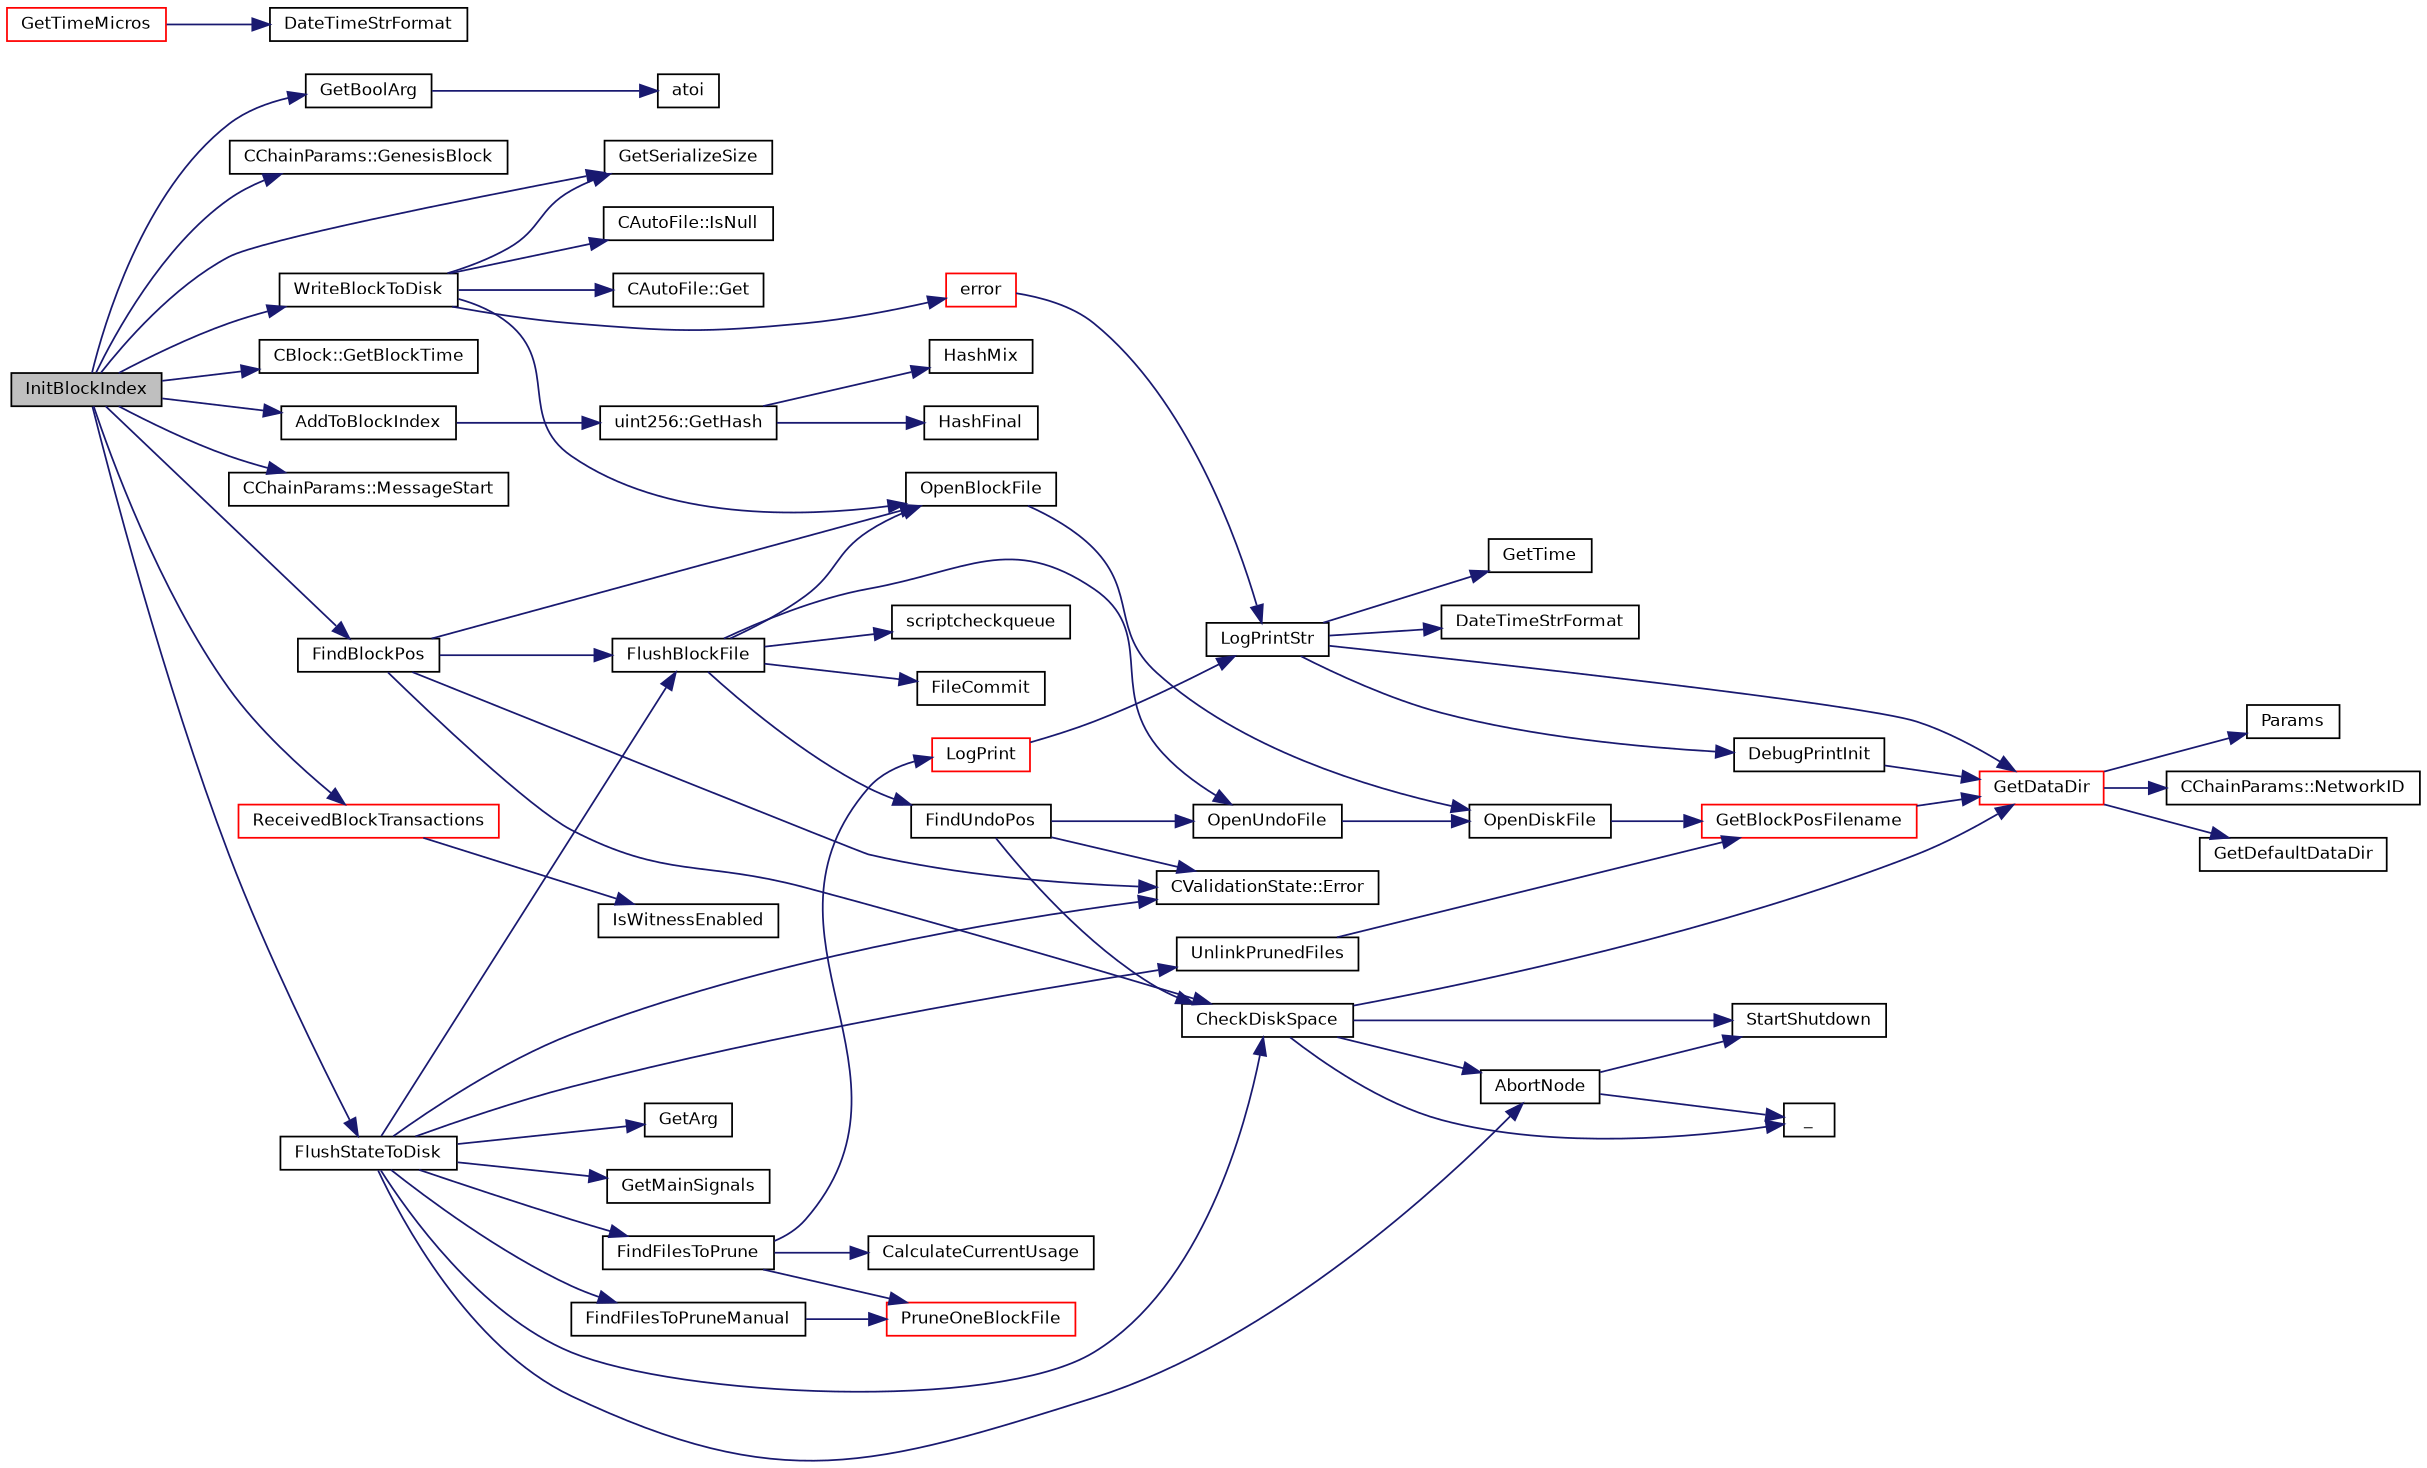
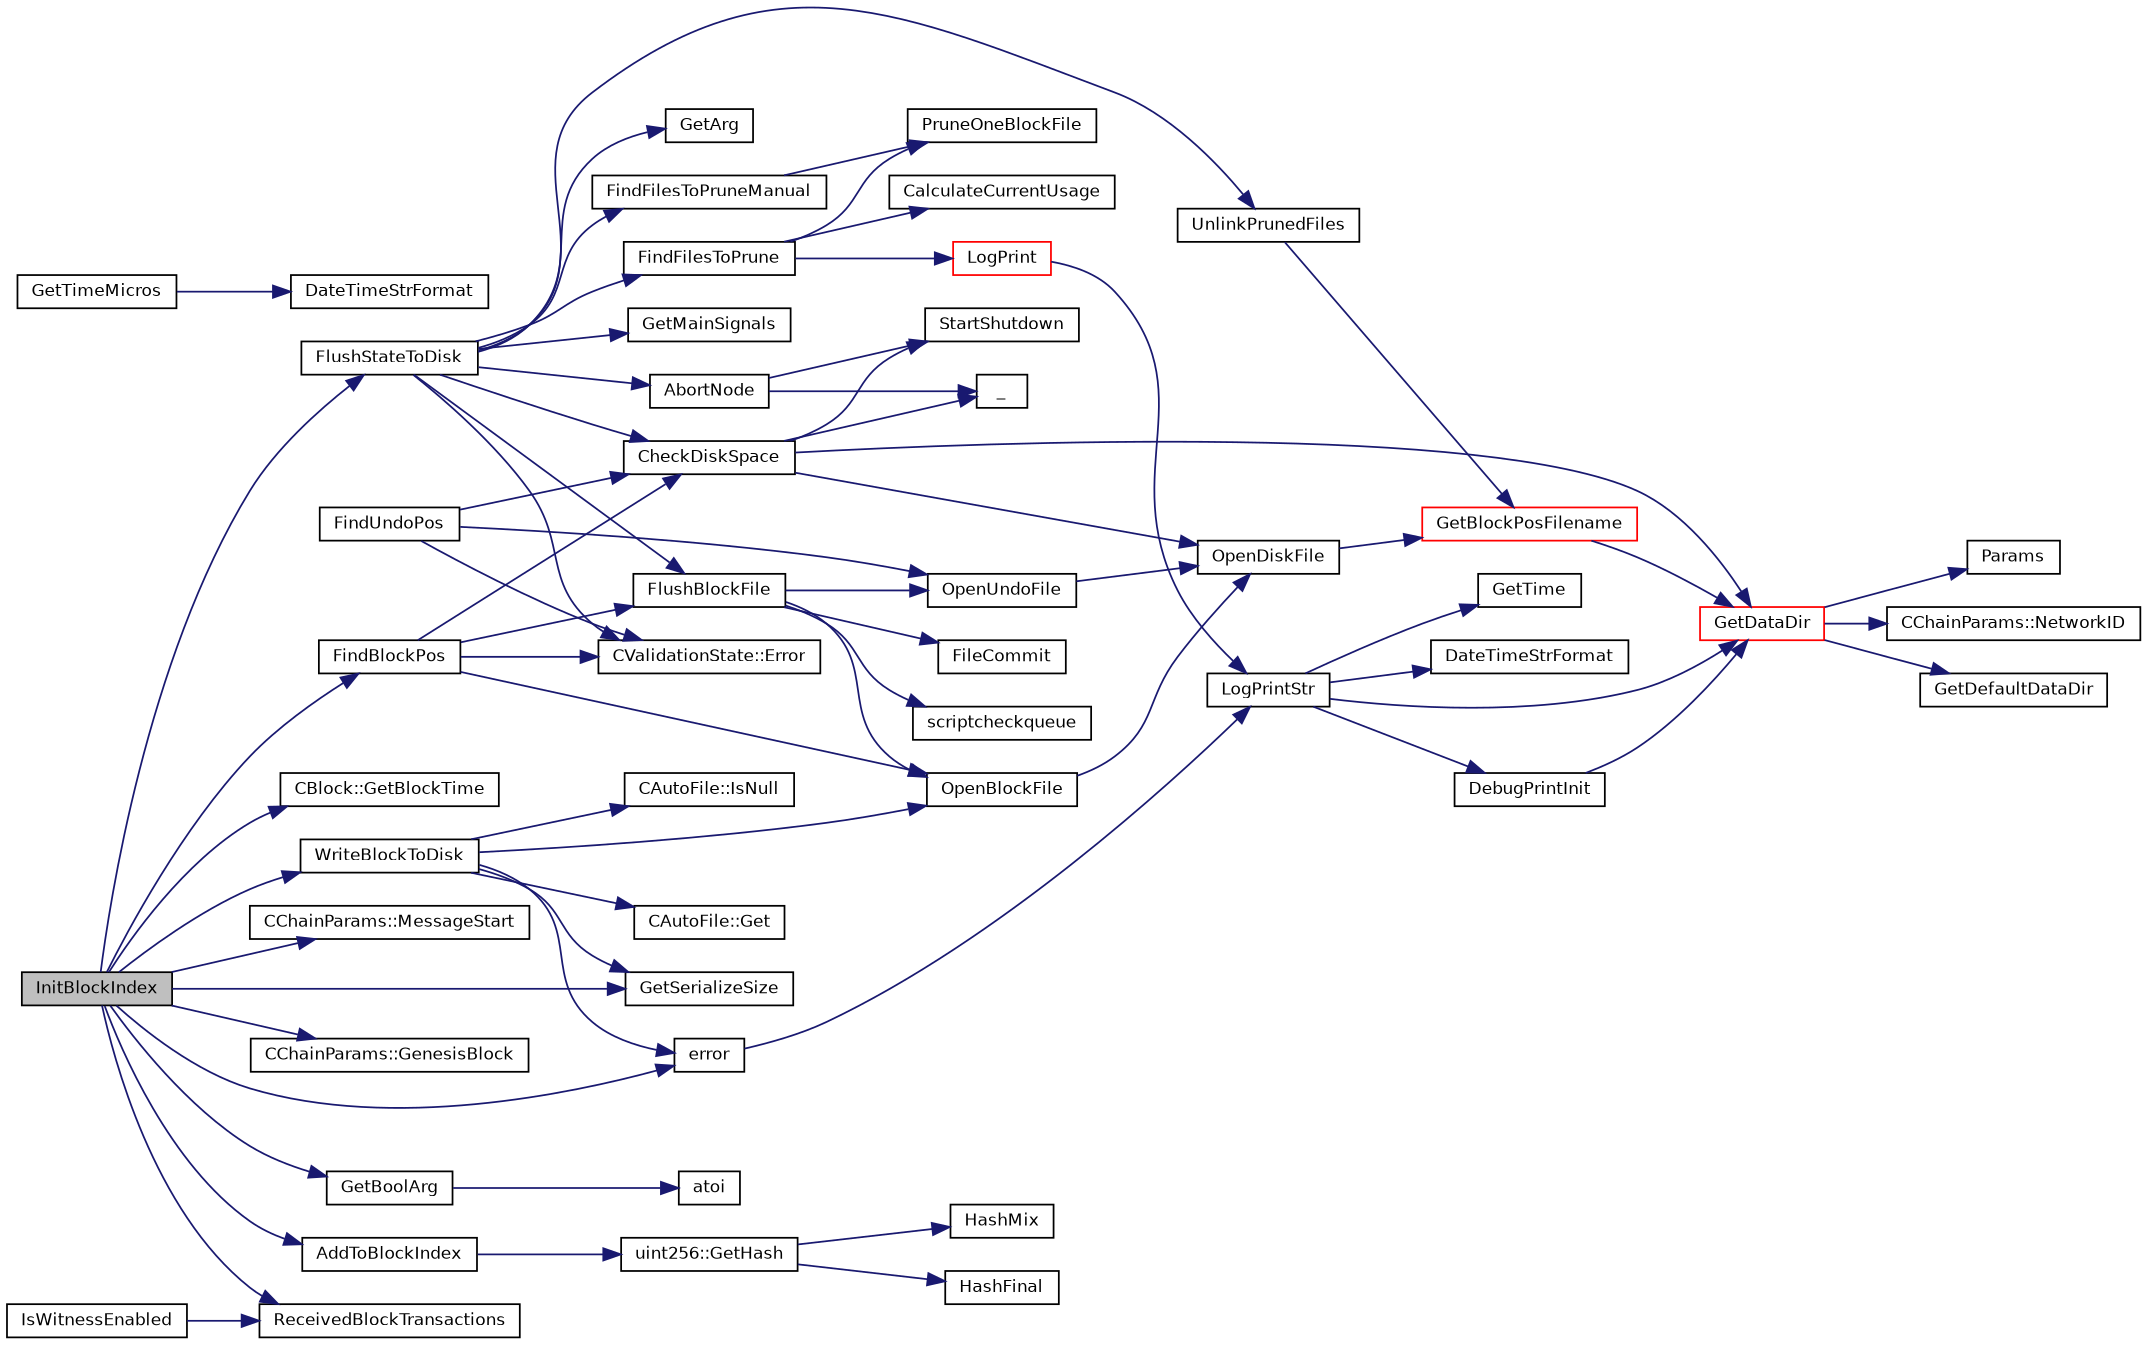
(86, 24) -> (97, 292)
(981, 290) -> (709, 1055)
(796, 743) -> none
(369, 821) -> (390, 1321)
(520, 868) -> (214, 1321)
(1400, 1053) -> (988, 507)
none -> (375, 1107)
(981, 1319) -> (1002, 126)
